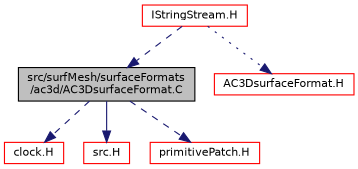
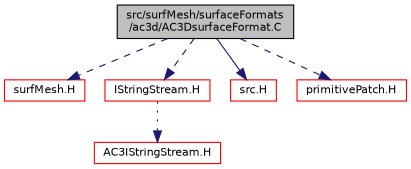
(159, 43) -> (183, 55)
(284, 84) -> (157, 153)
(34, 153) -> (45, 90)
